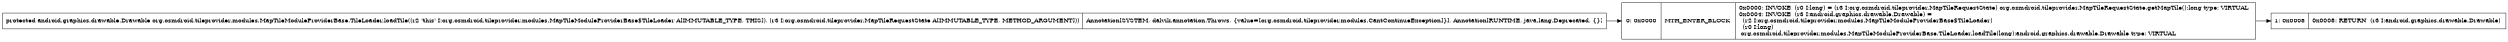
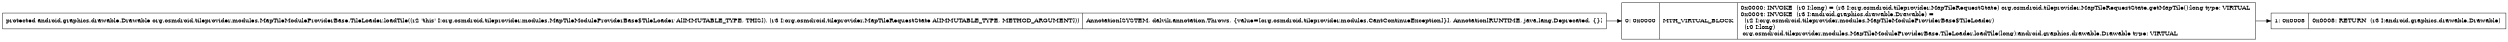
(1697, 21) -> (1698, 21)
